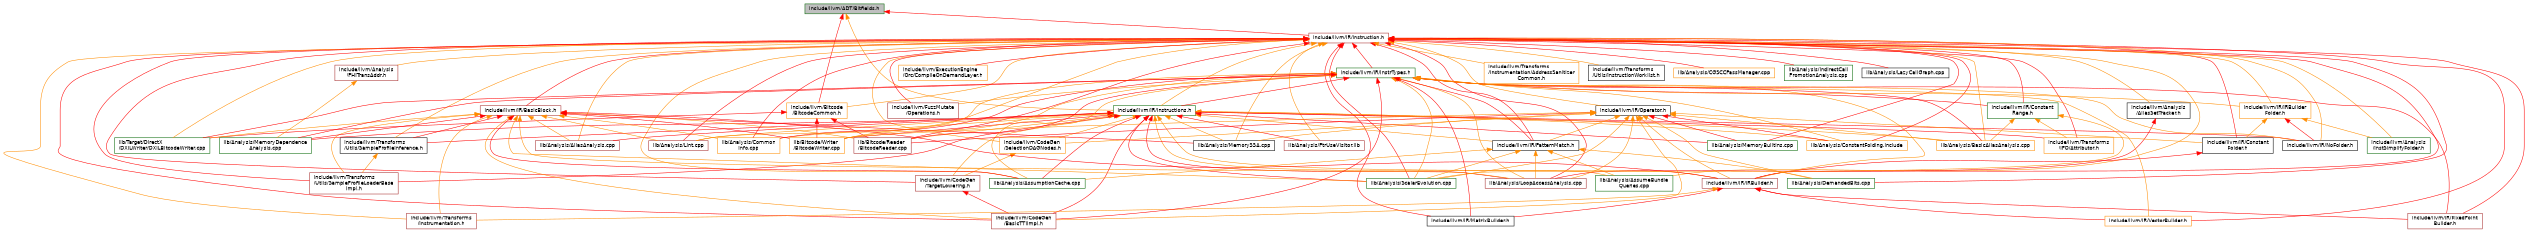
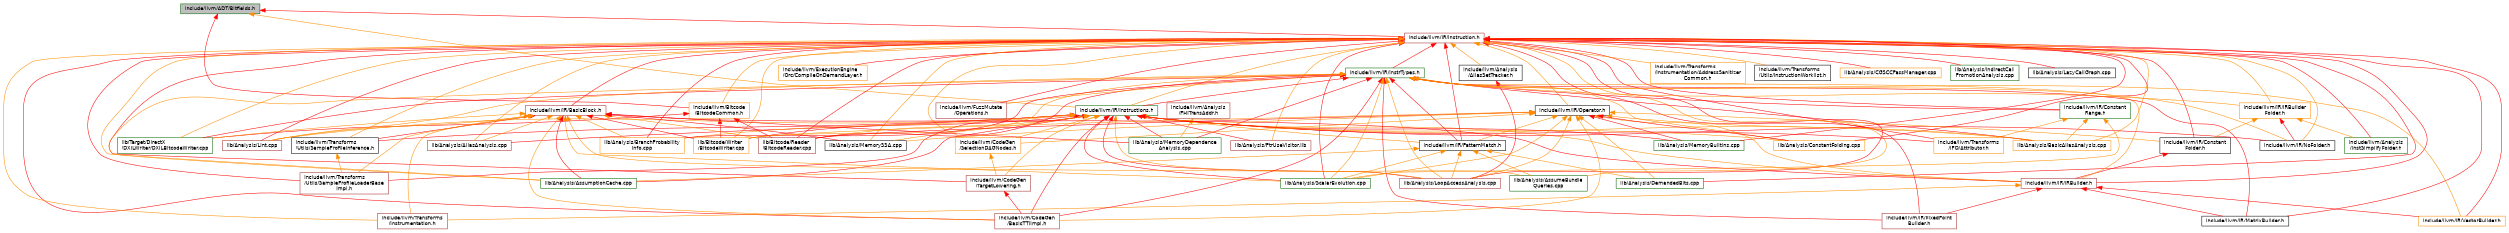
(1905, 46) -> (1945, 46)
(691, 47) -> none
(749, 146) -> (642, 146)
(1857, 146) -> (1819, 146)
